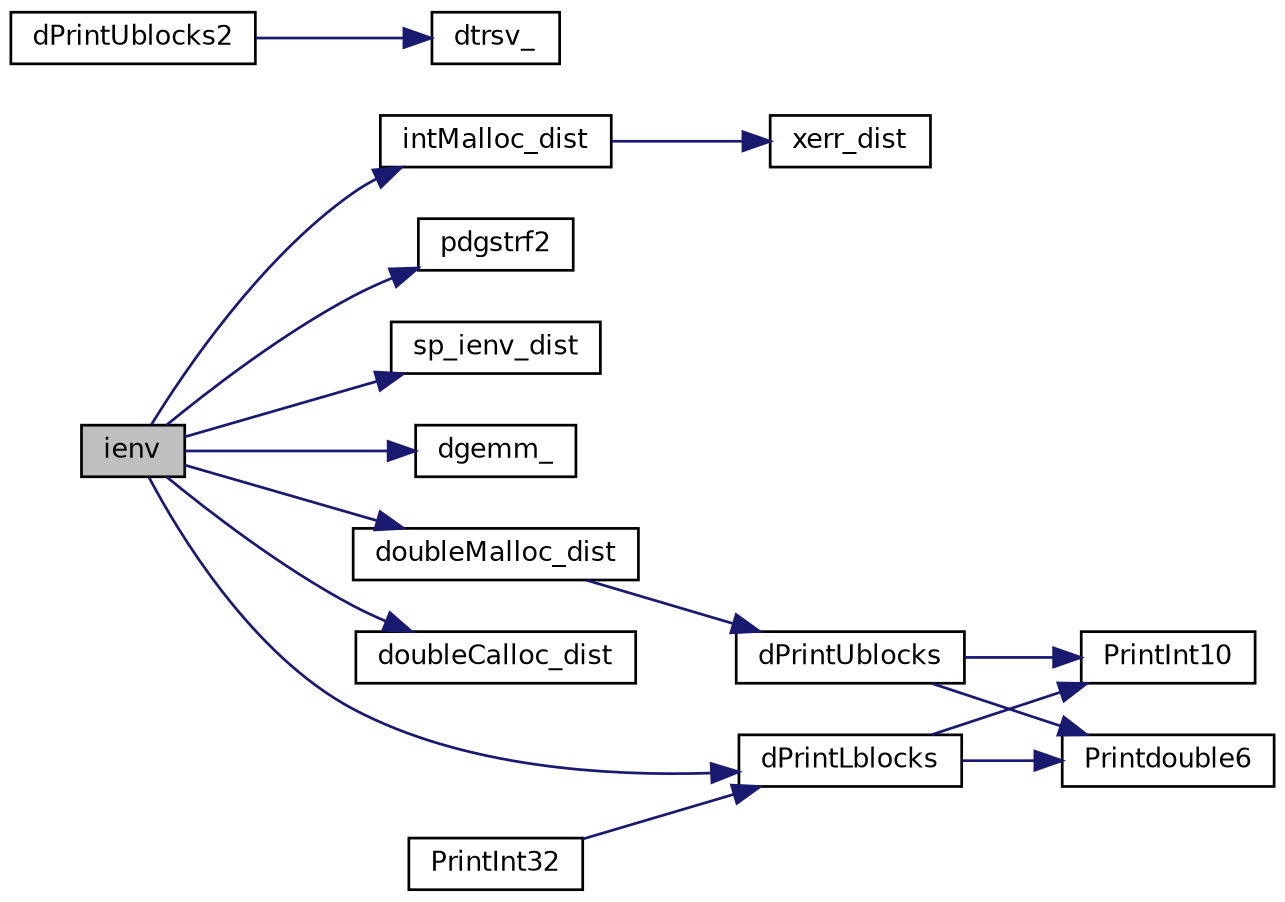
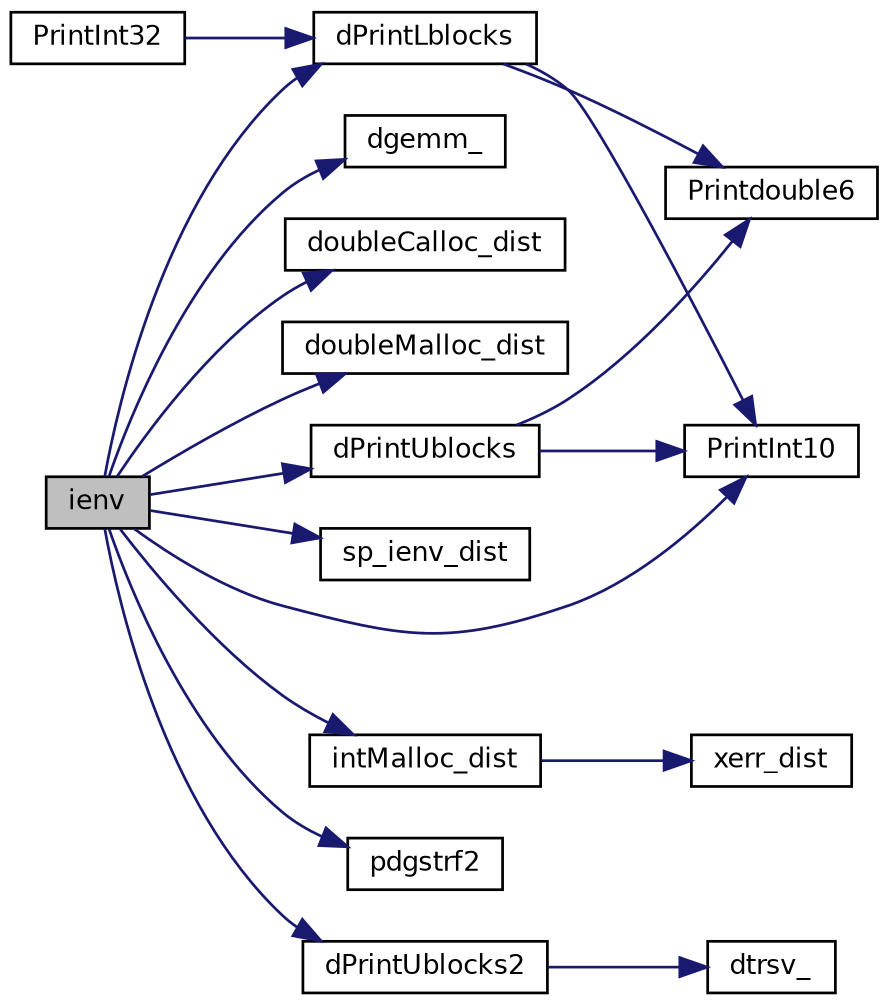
(660, 602) -> (217, 484)
none -> (438, 633)
none -> (170, 744)
